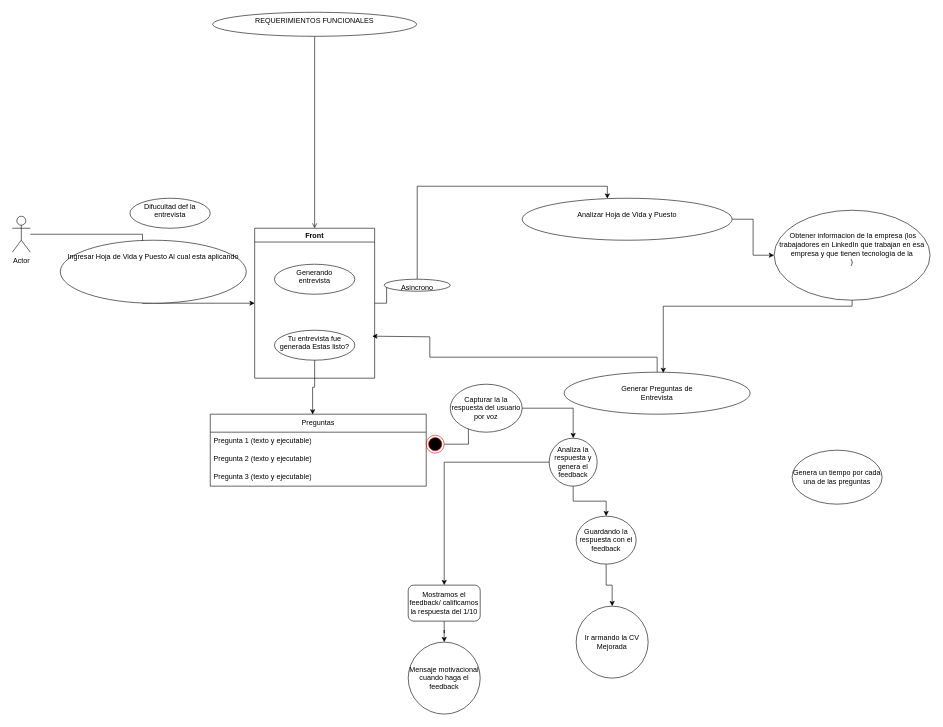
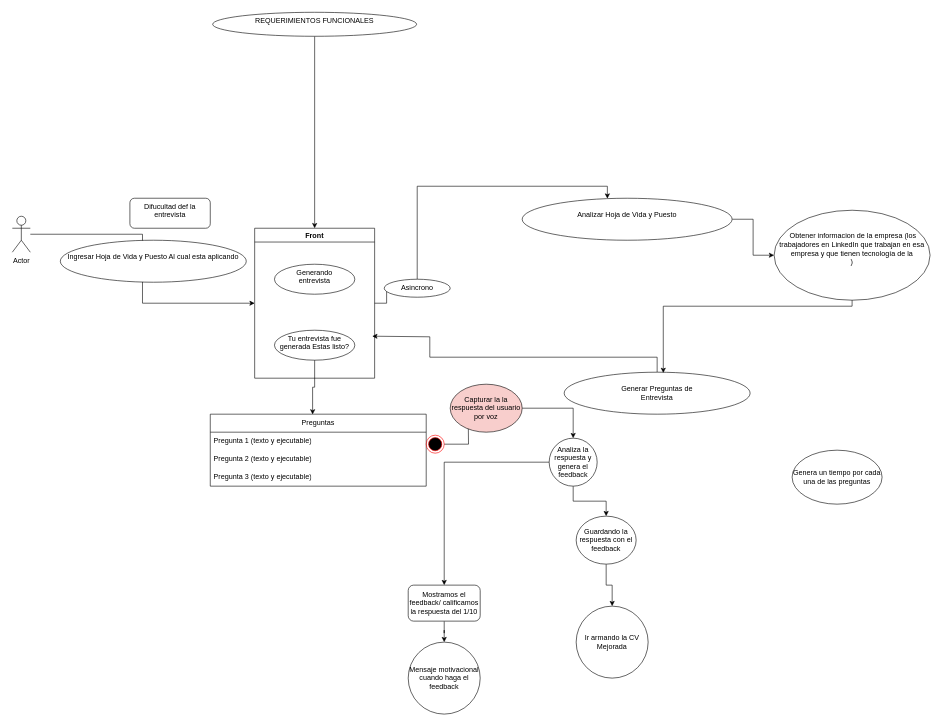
(170, 213) -> (170, 213)
(315, 224) -> (315, 222)
(153, 272) -> (153, 261)
(417, 285) -> (417, 288)
(486, 408) -> (486, 408)
